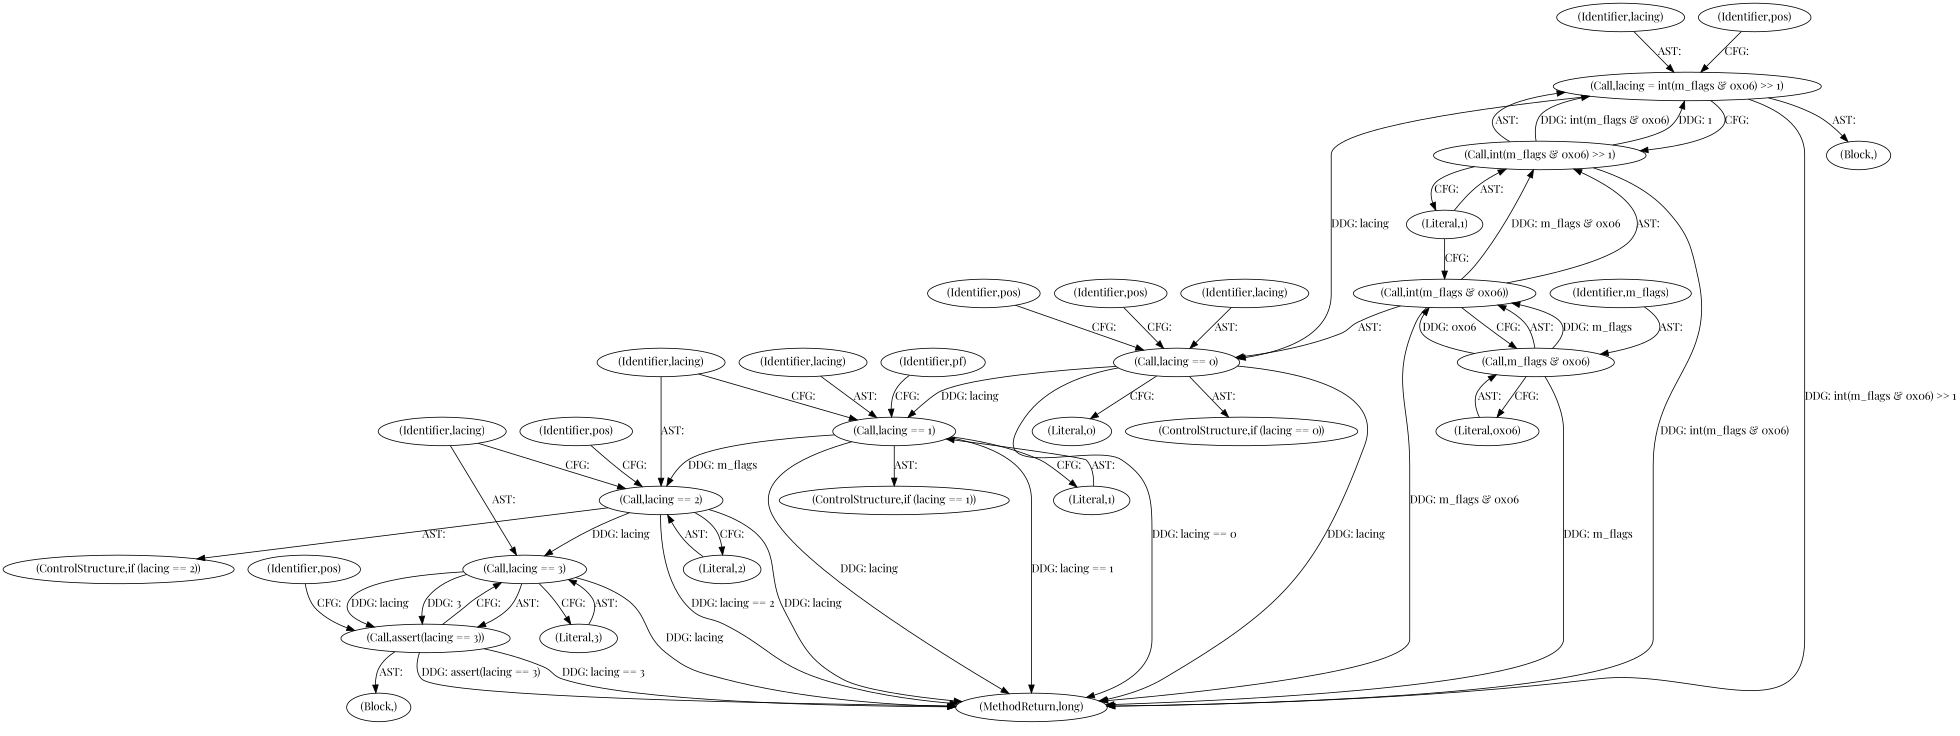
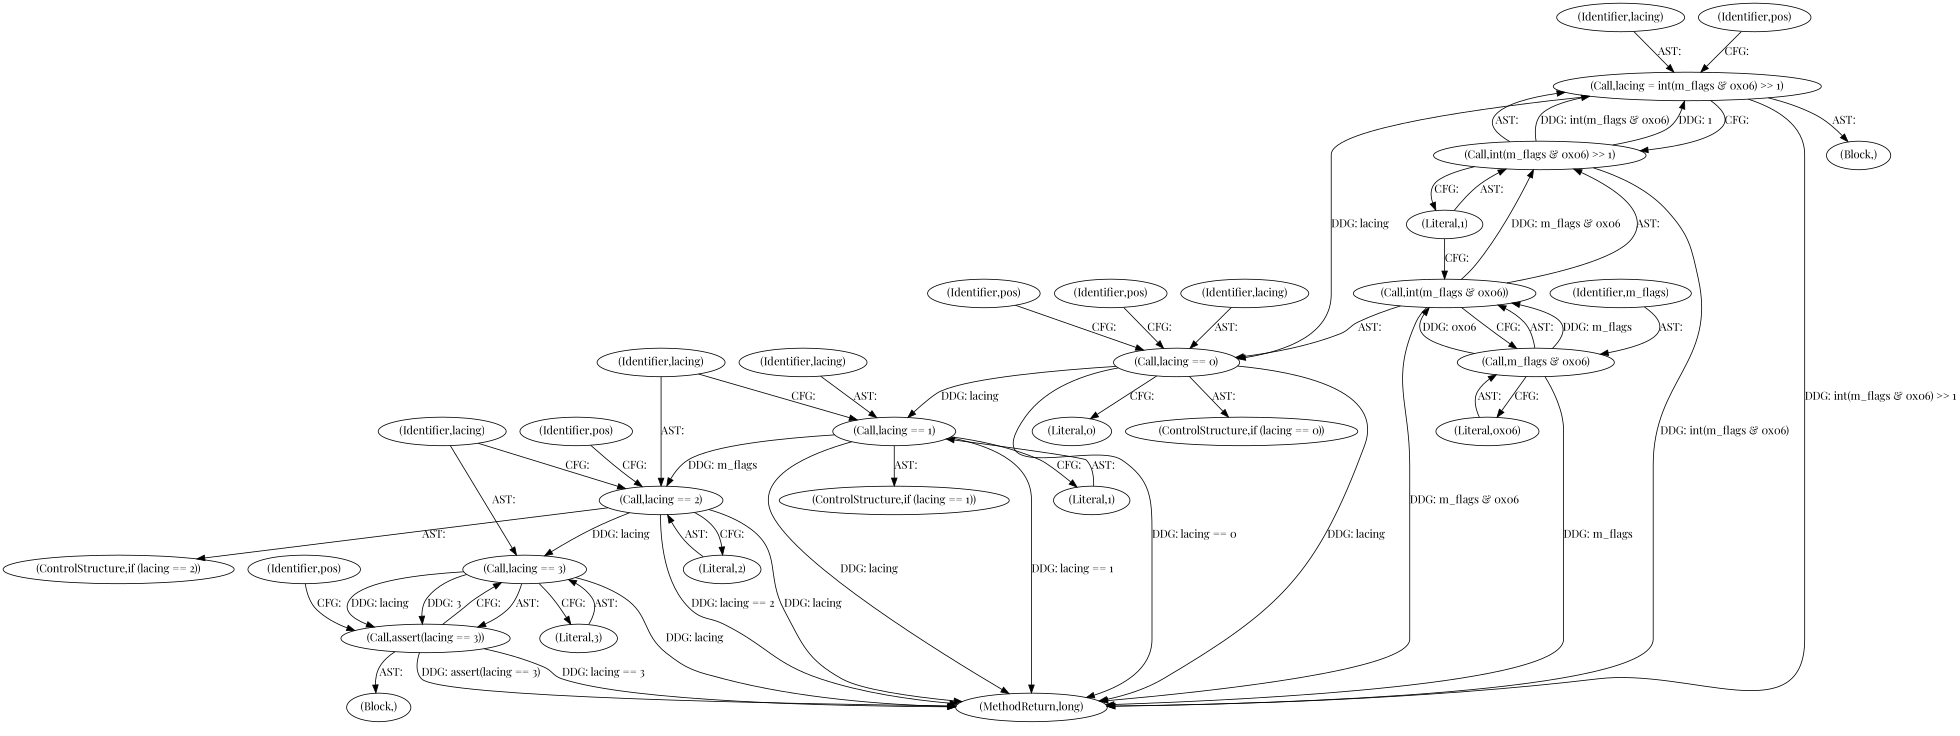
(933, 362) -> none
